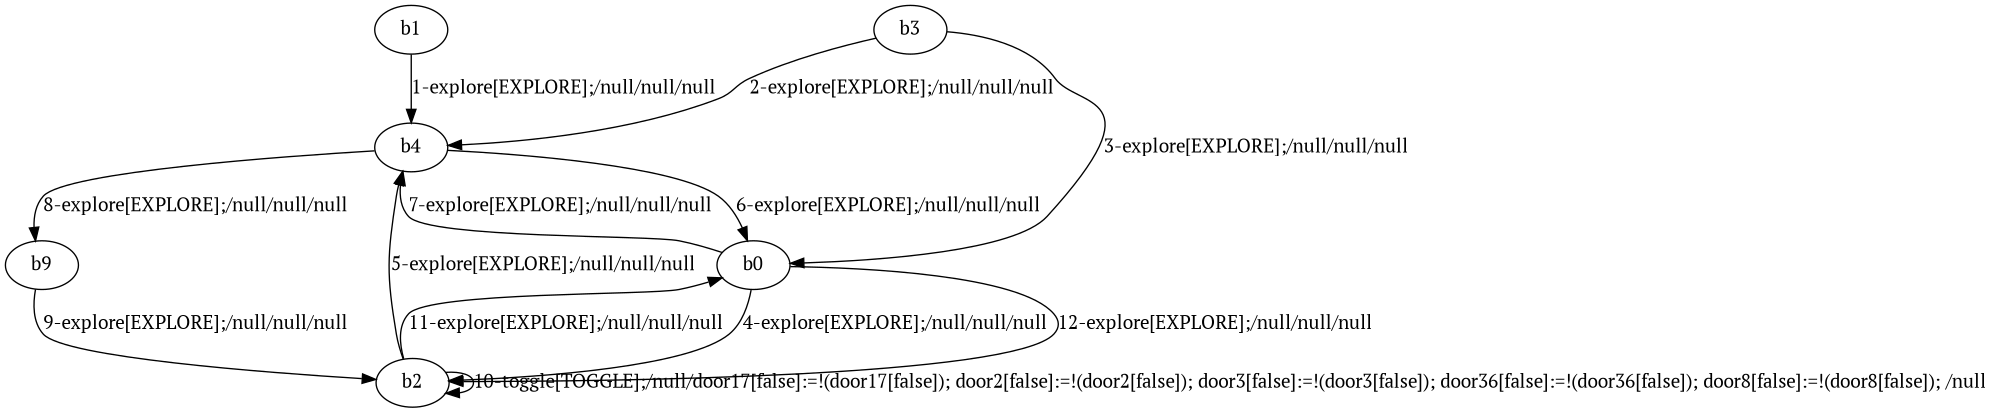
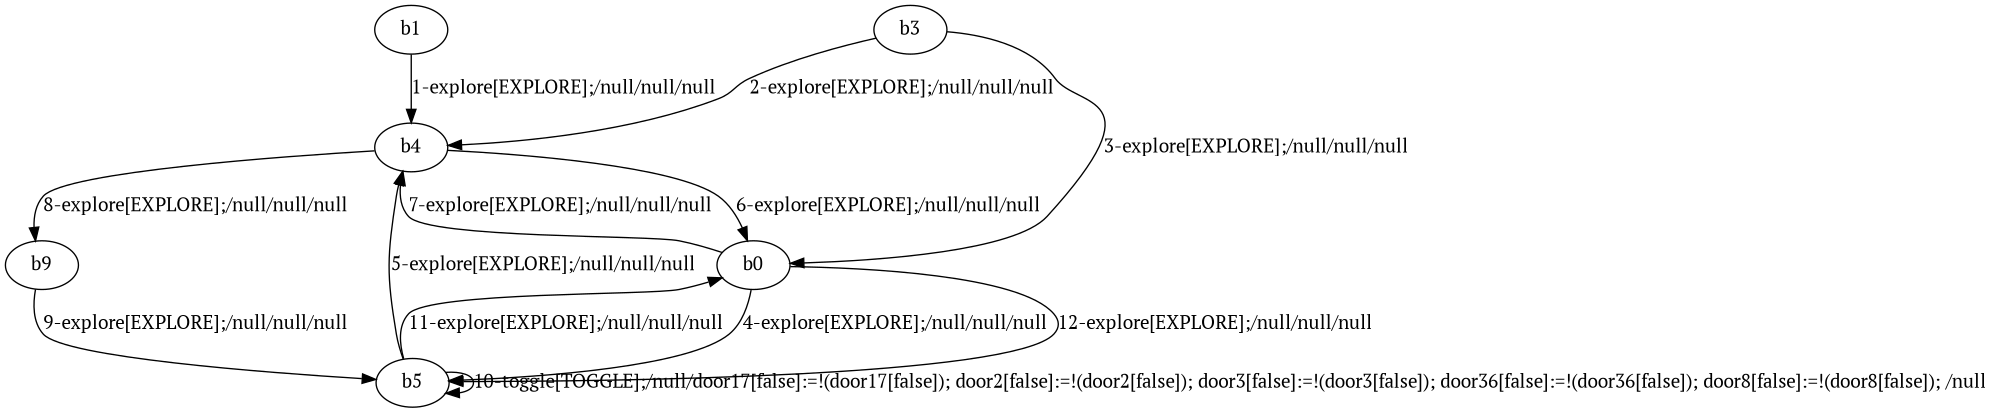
(413, 383) -> (413, 383)
